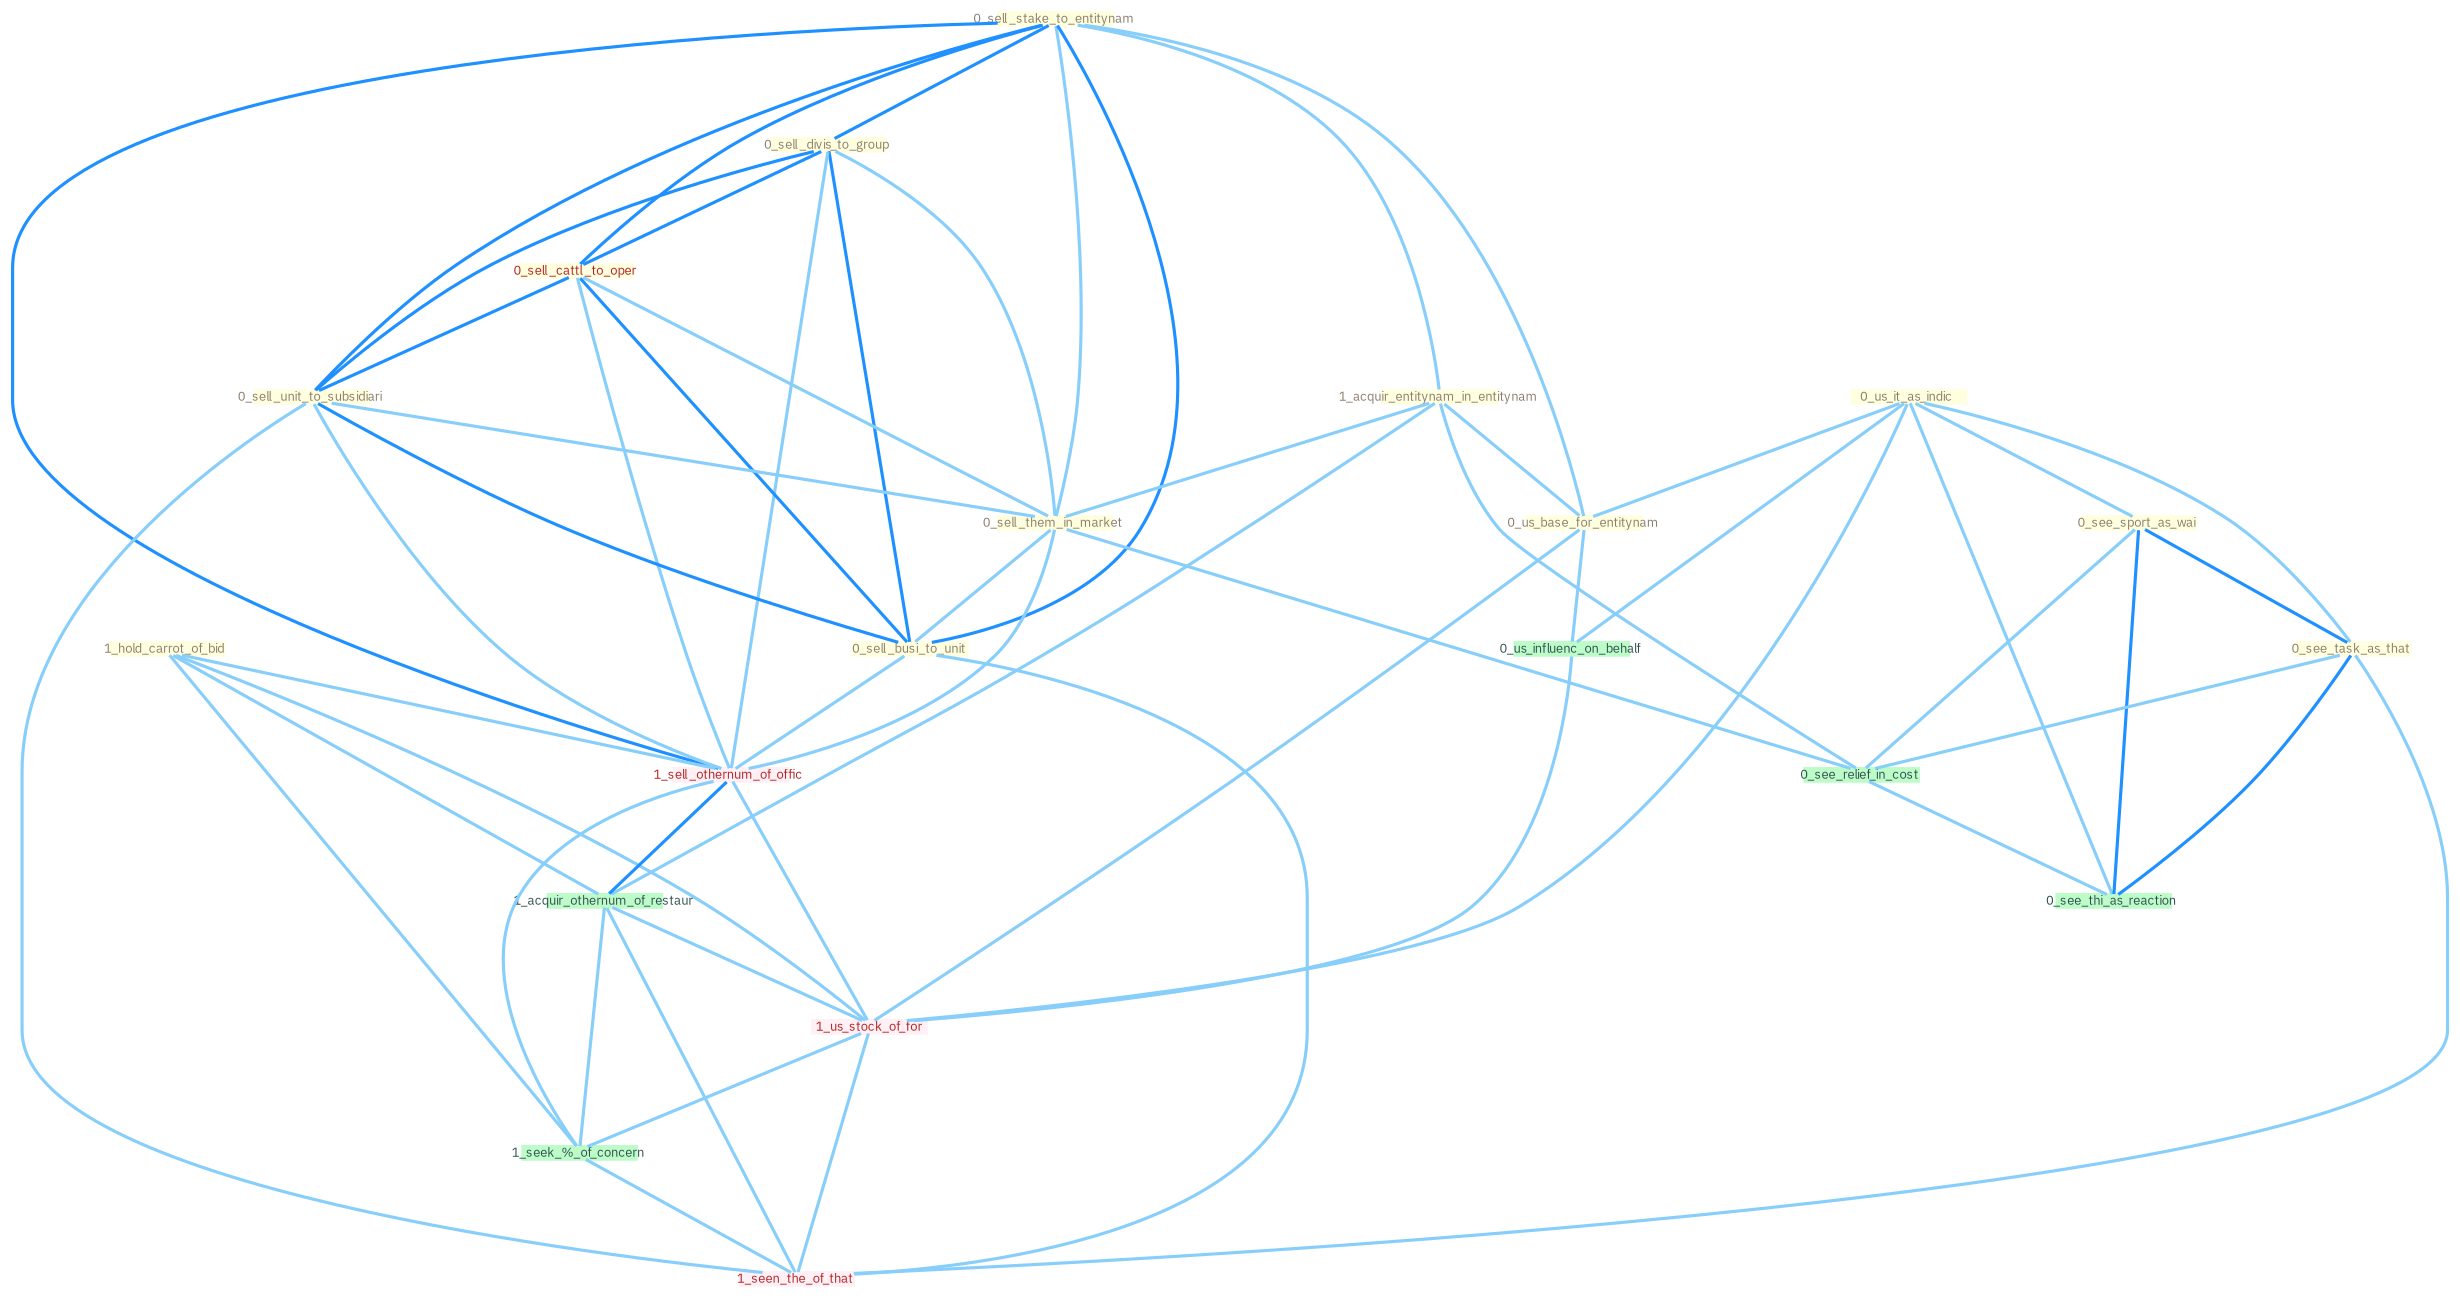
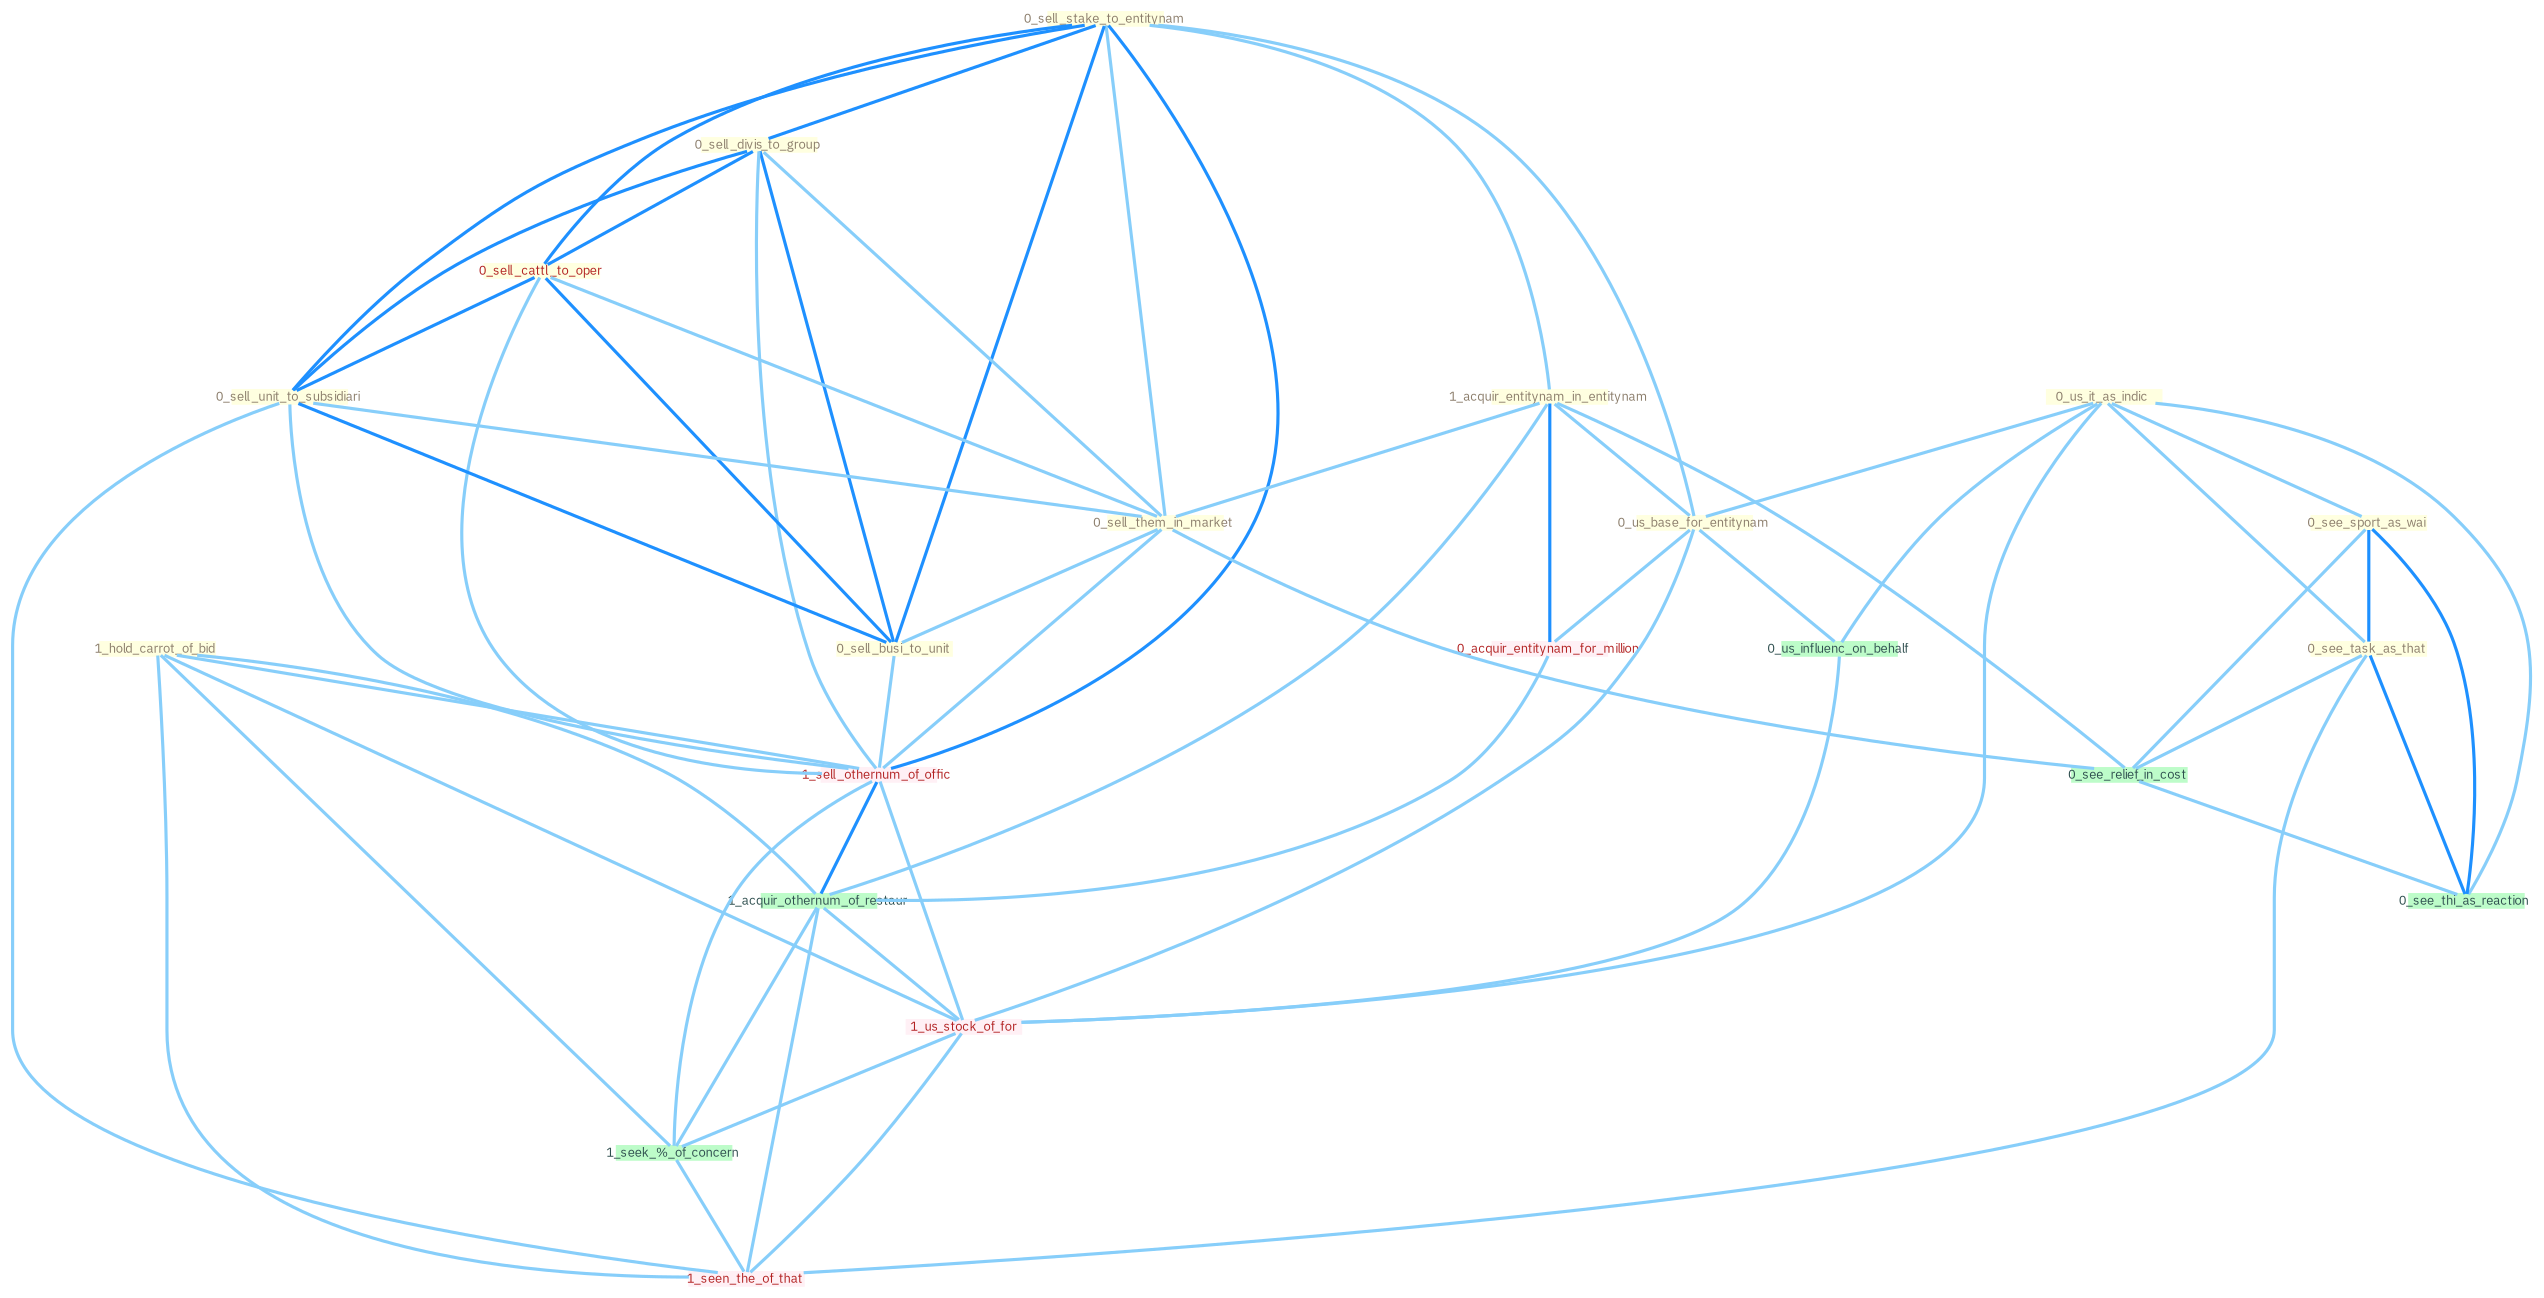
none -> (1550, 649)
(1307, 1006) -> (215, 1147)
